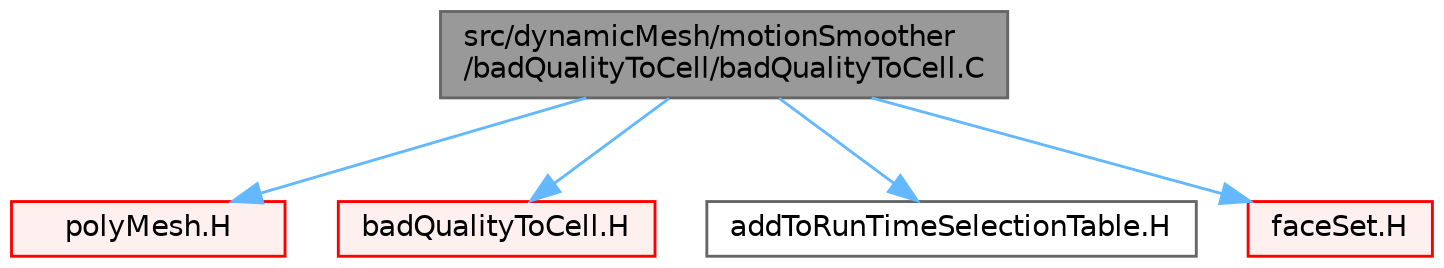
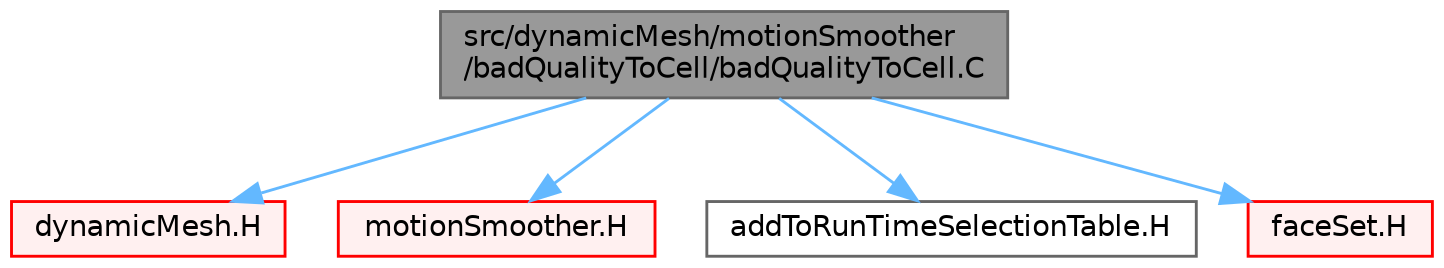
(148, 229) -> (148, 229)
(497, 229) -> (497, 229)
